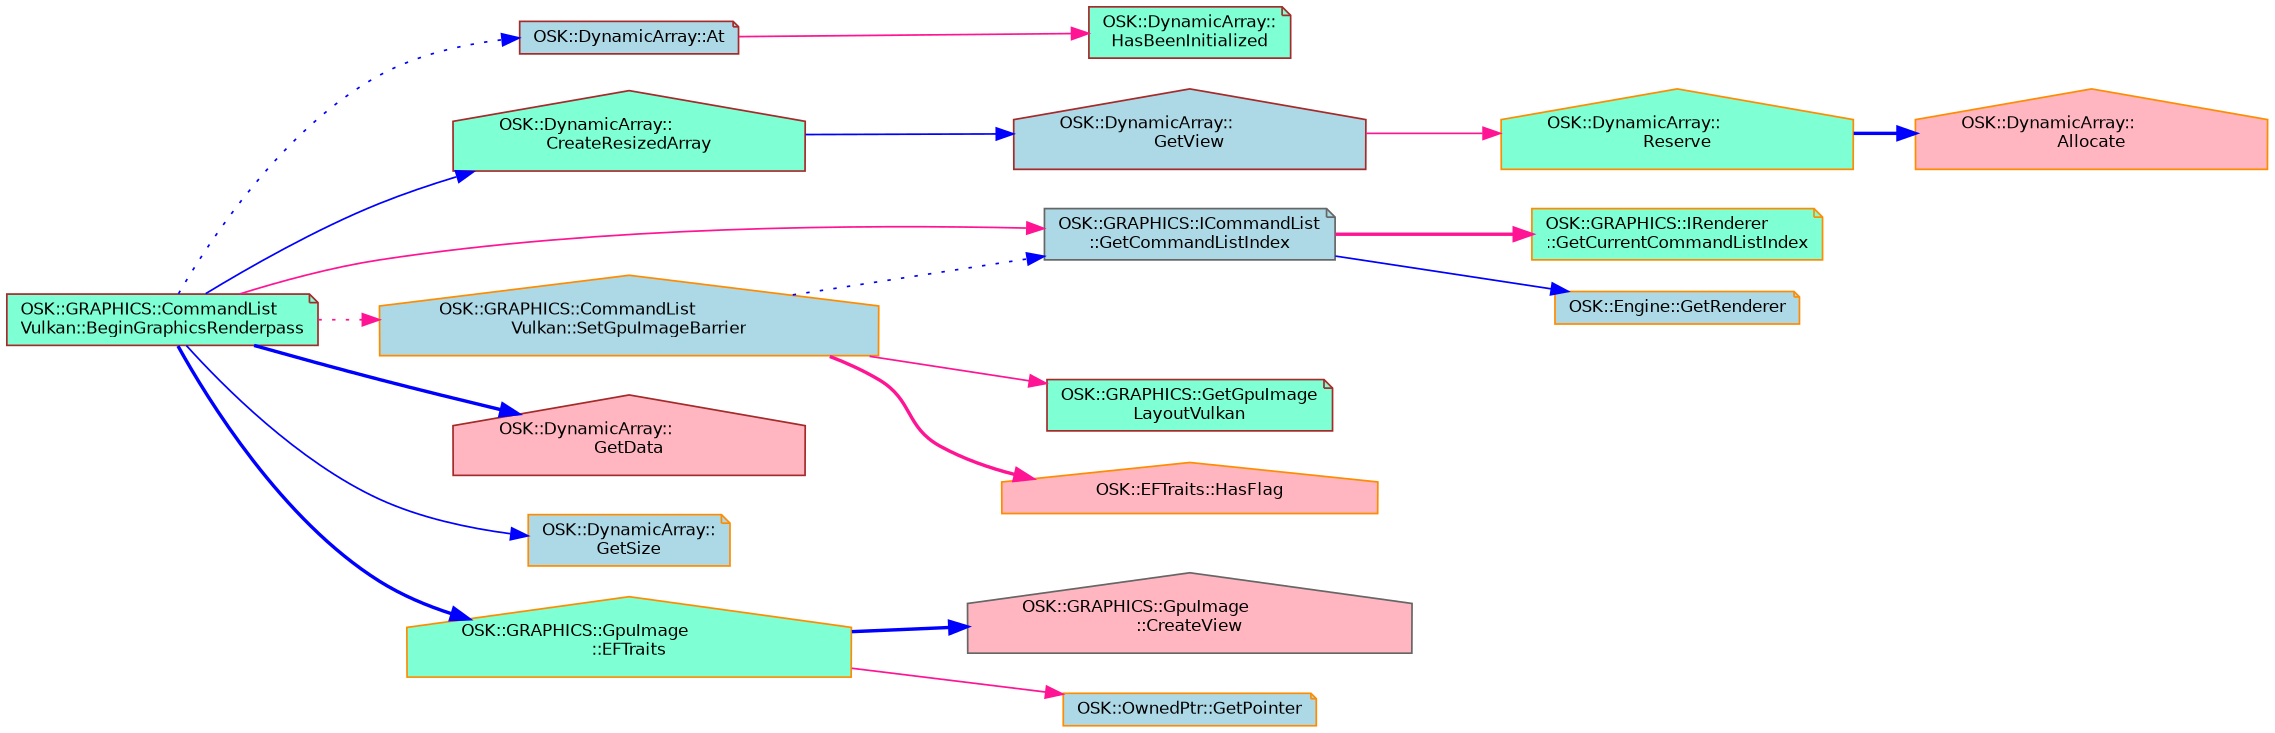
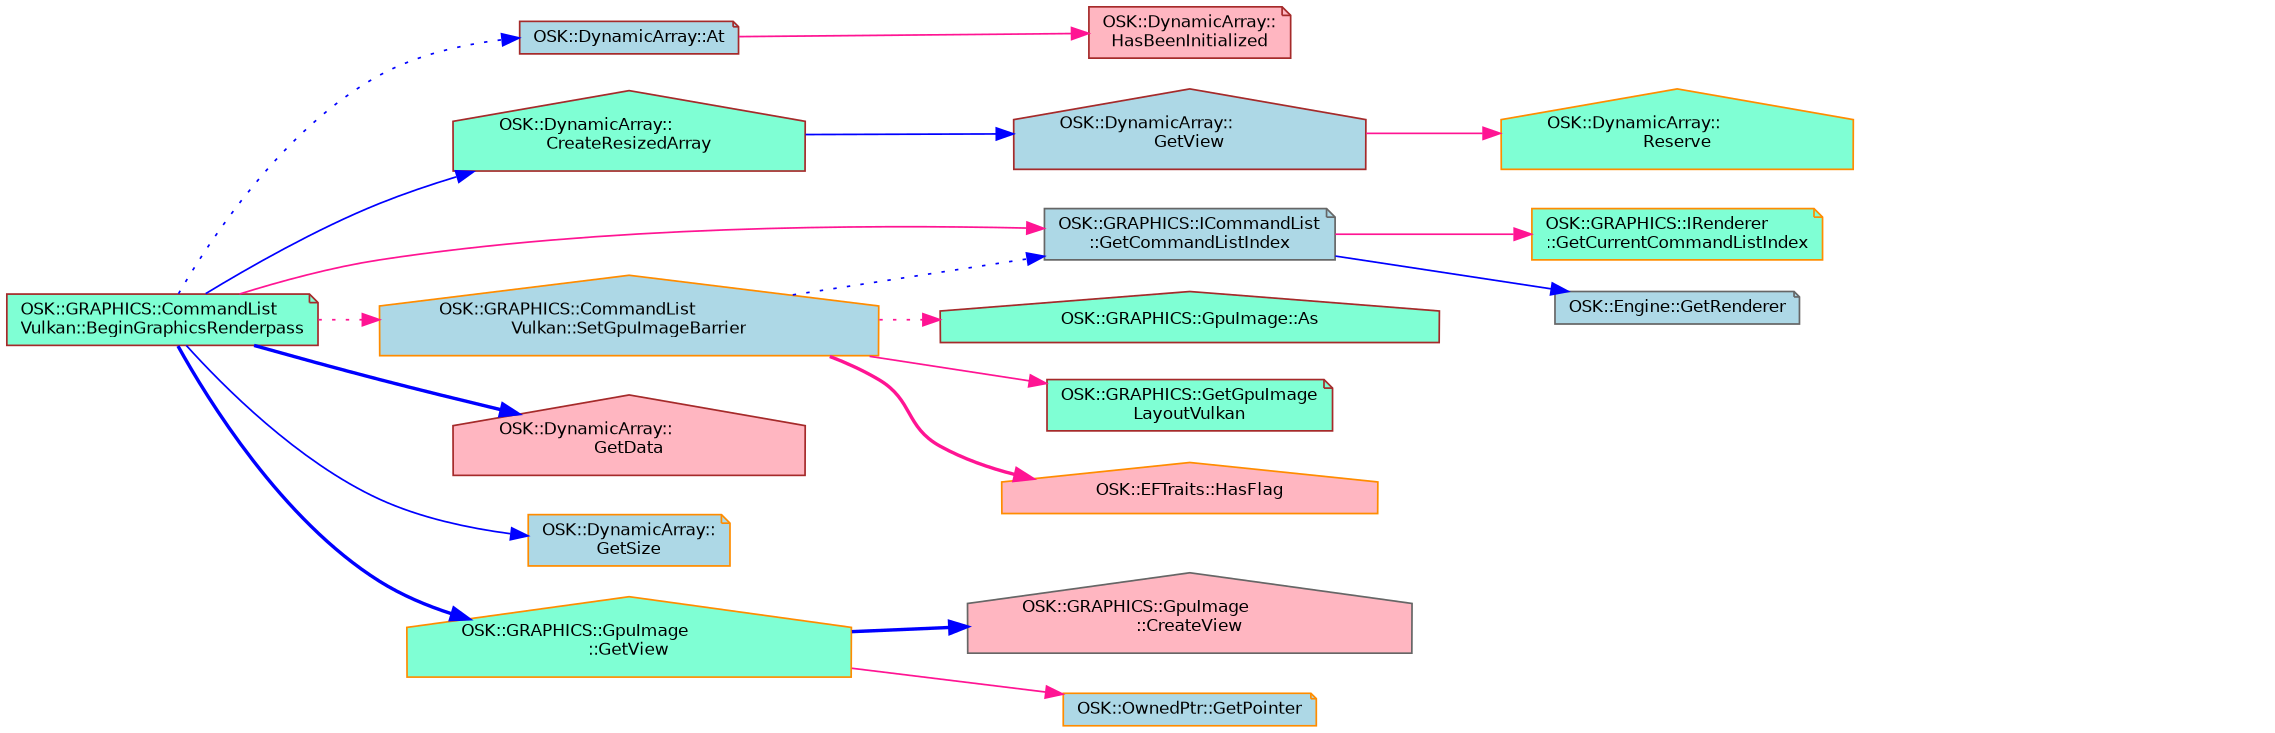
(1190, 32) -> (1190, 32)
(2092, 133) -> none
(1425, 234) -> (1425, 234)
(1677, 308) -> (1677, 308)
none -> (1190, 320)
(629, 641) -> (629, 641)
